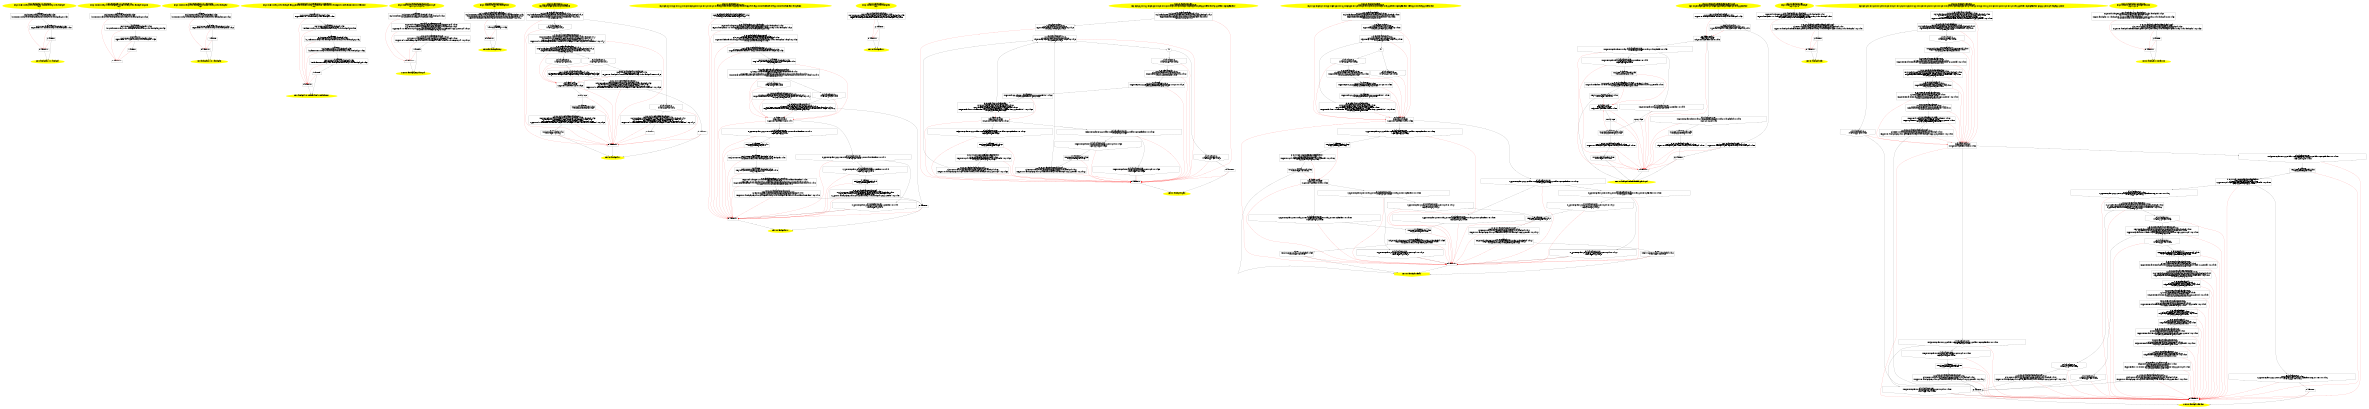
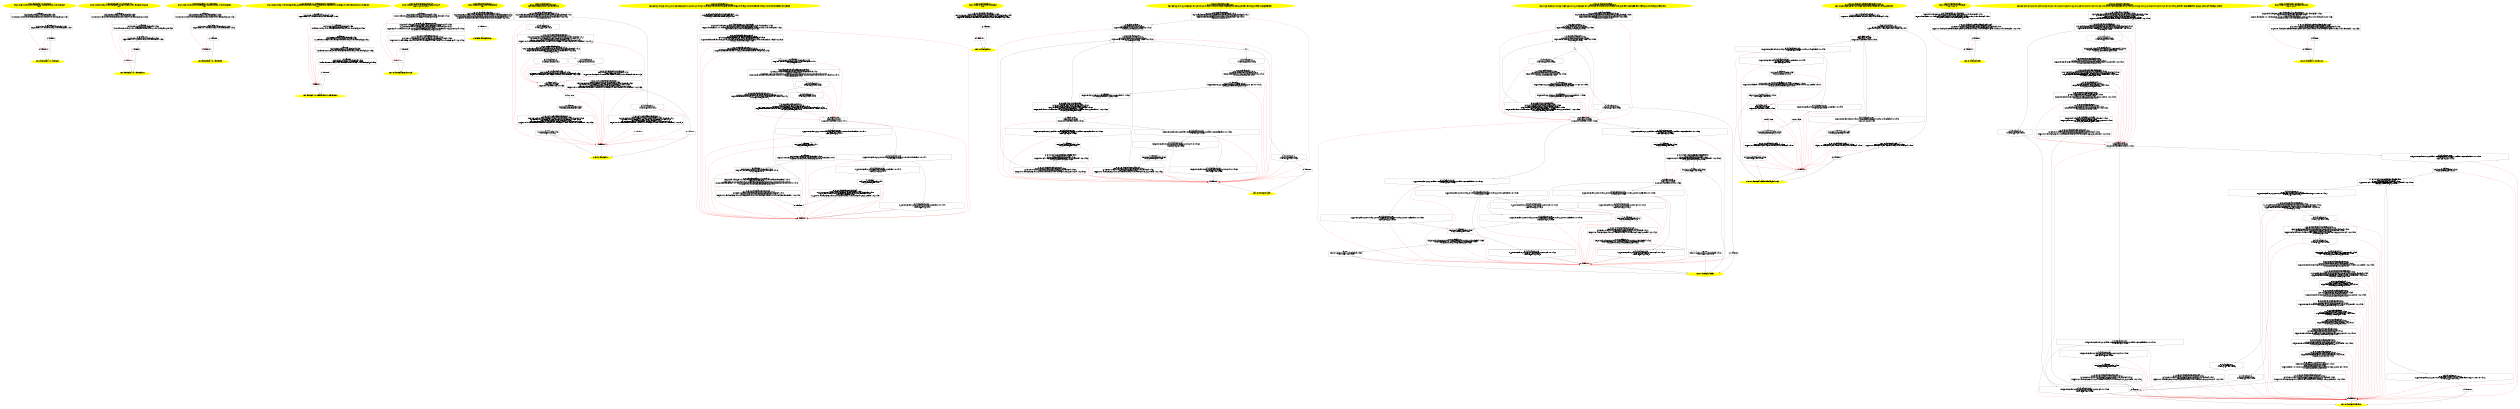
(497, 28) -> none
none -> (132, 74)
(781, 231) -> none
none -> (1734, 254)
